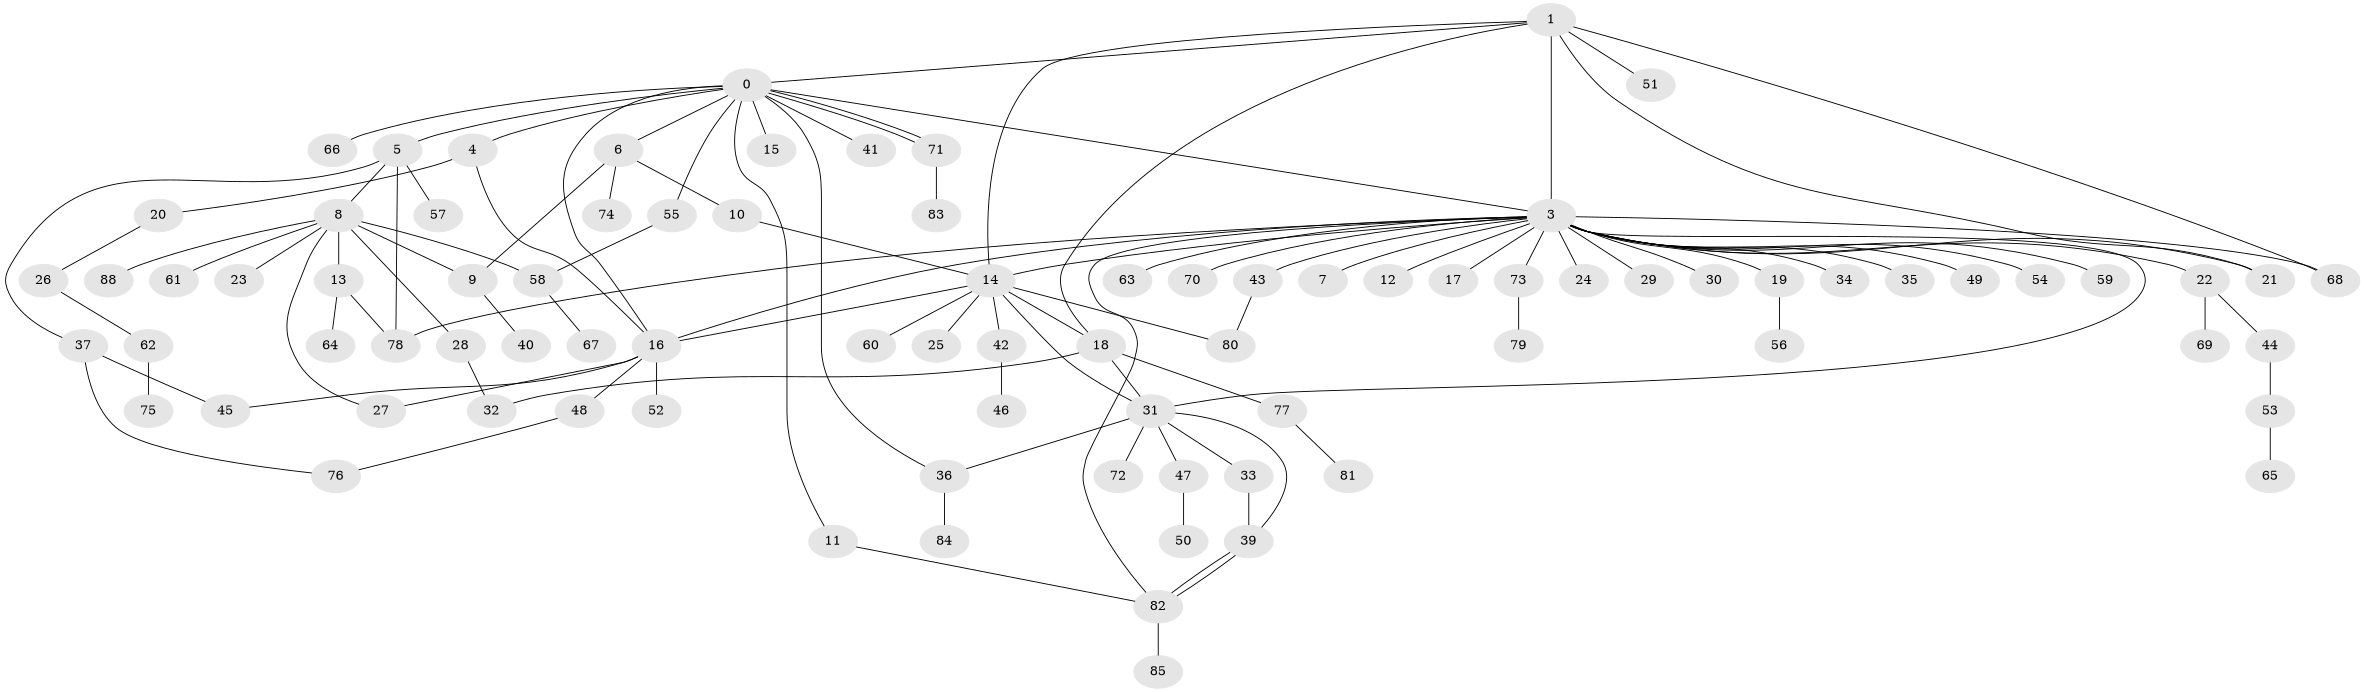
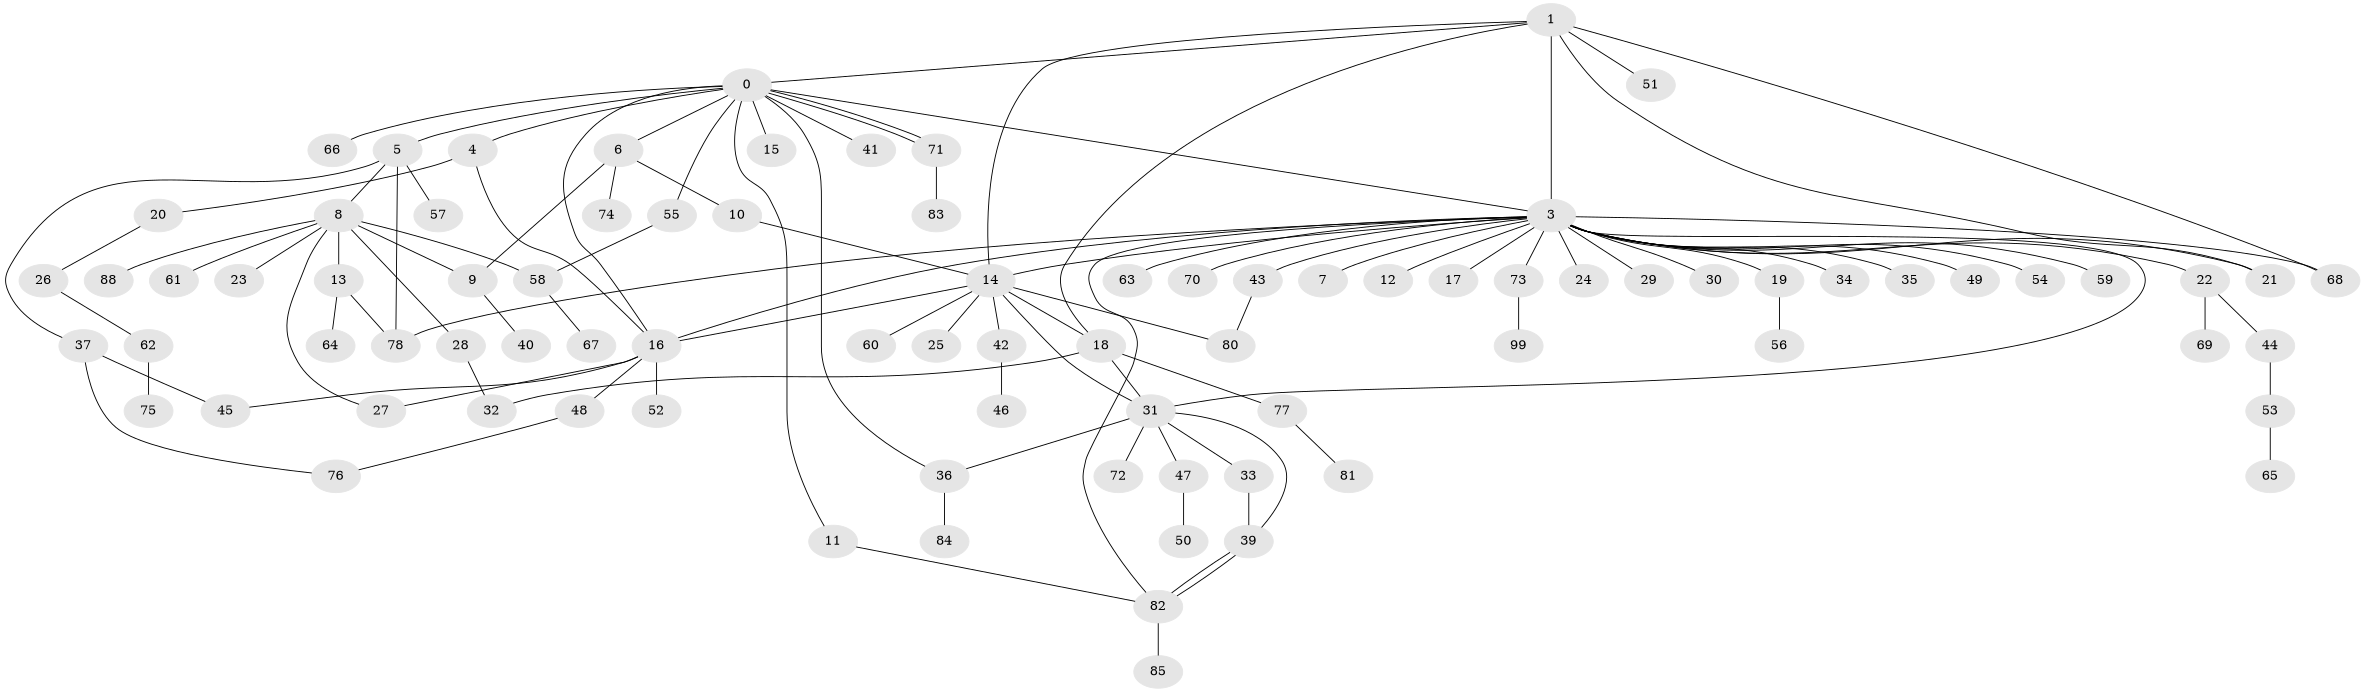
(1519, 346) -> (1519, 346)
